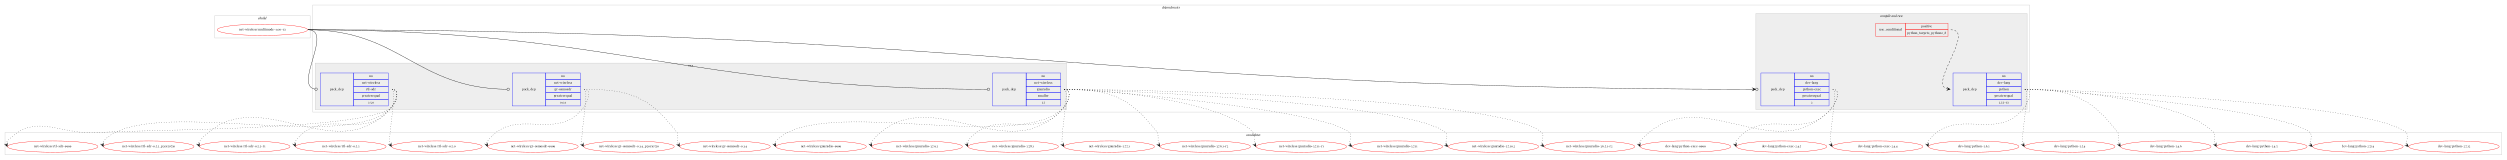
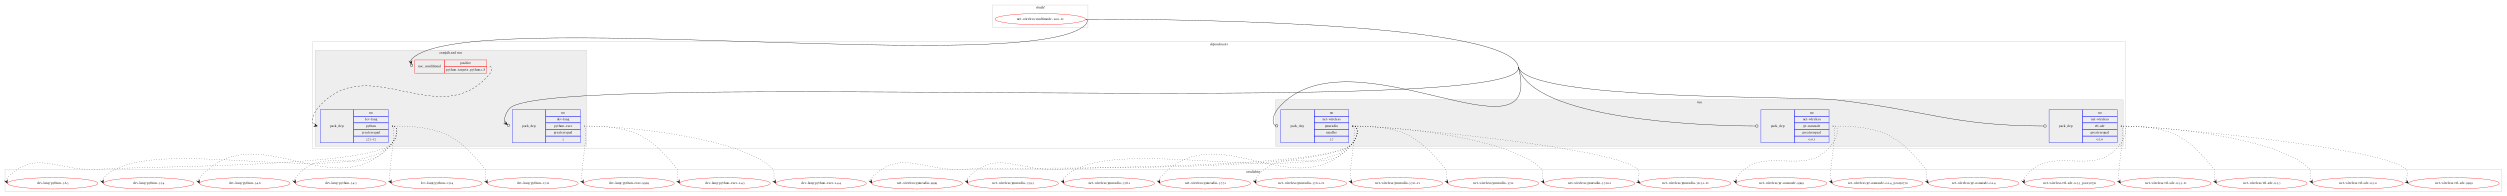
none -> (682, 40)
